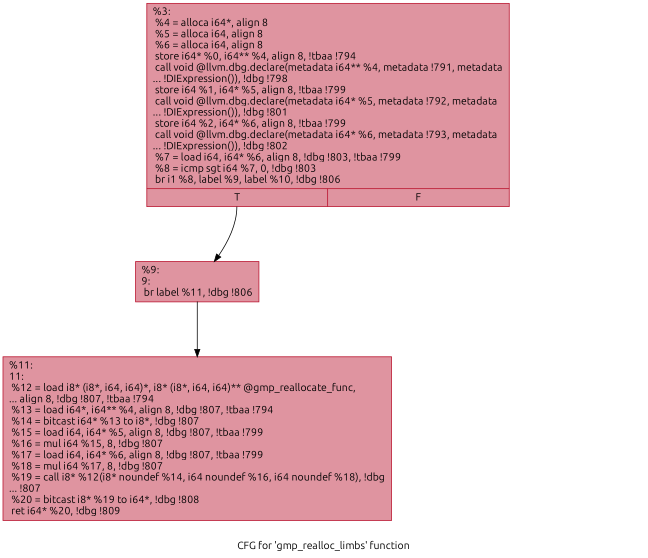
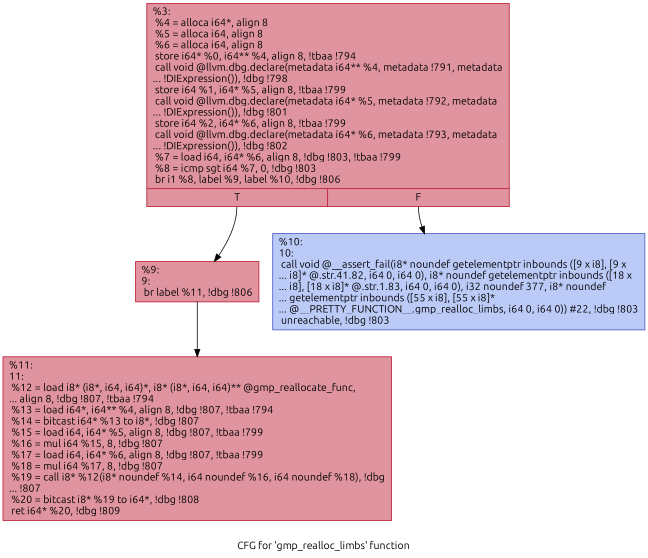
none -> (459, 282)
